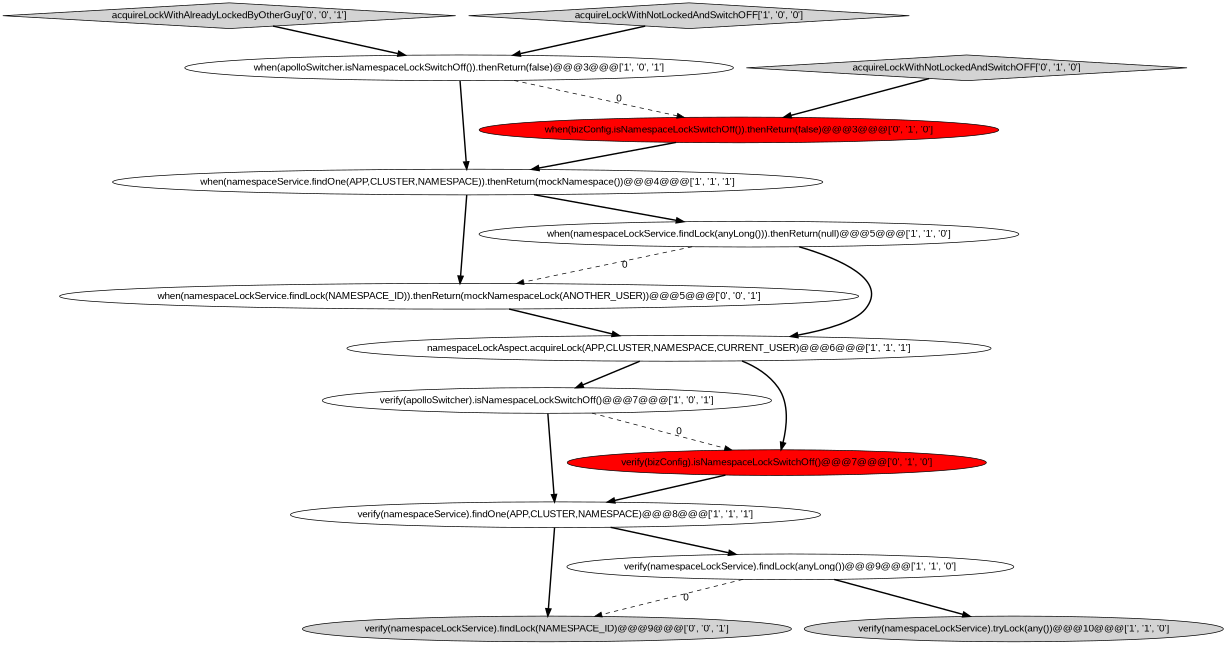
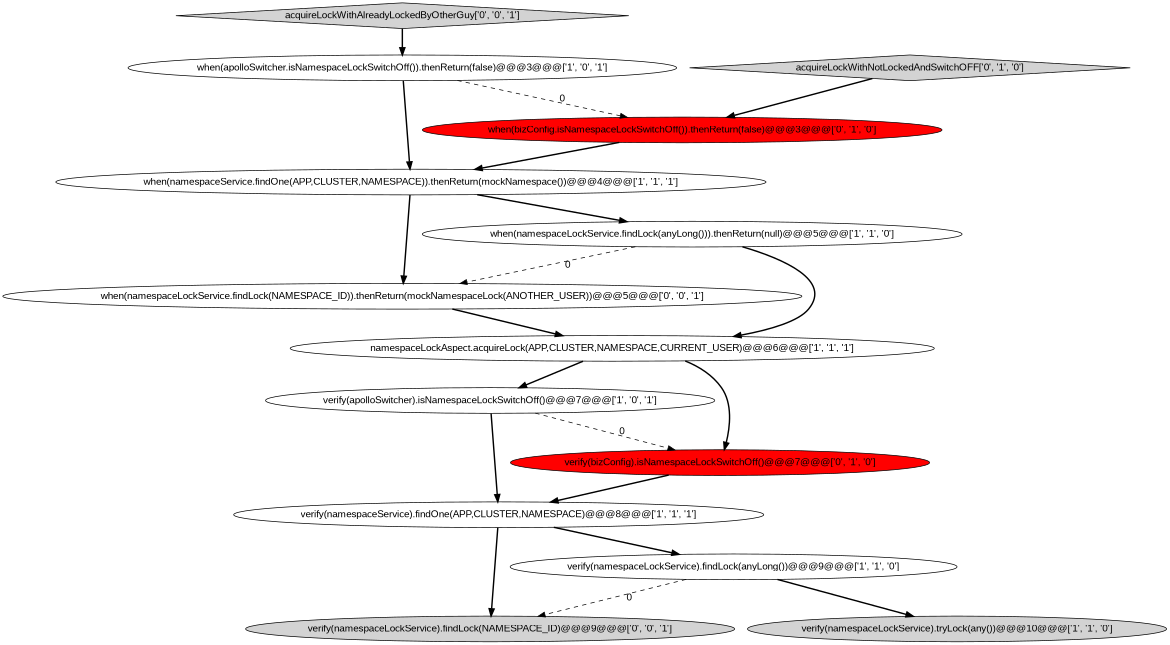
(689, 16) -> none
